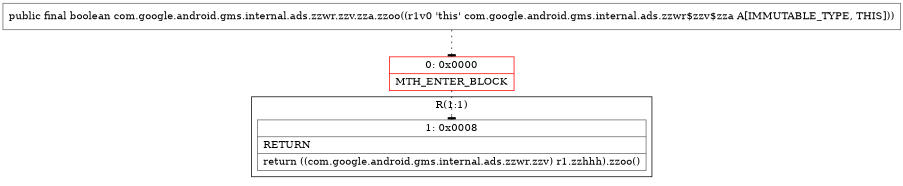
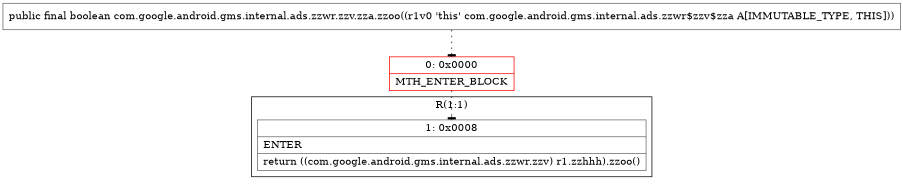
(287, 145) -> (283, 145)
